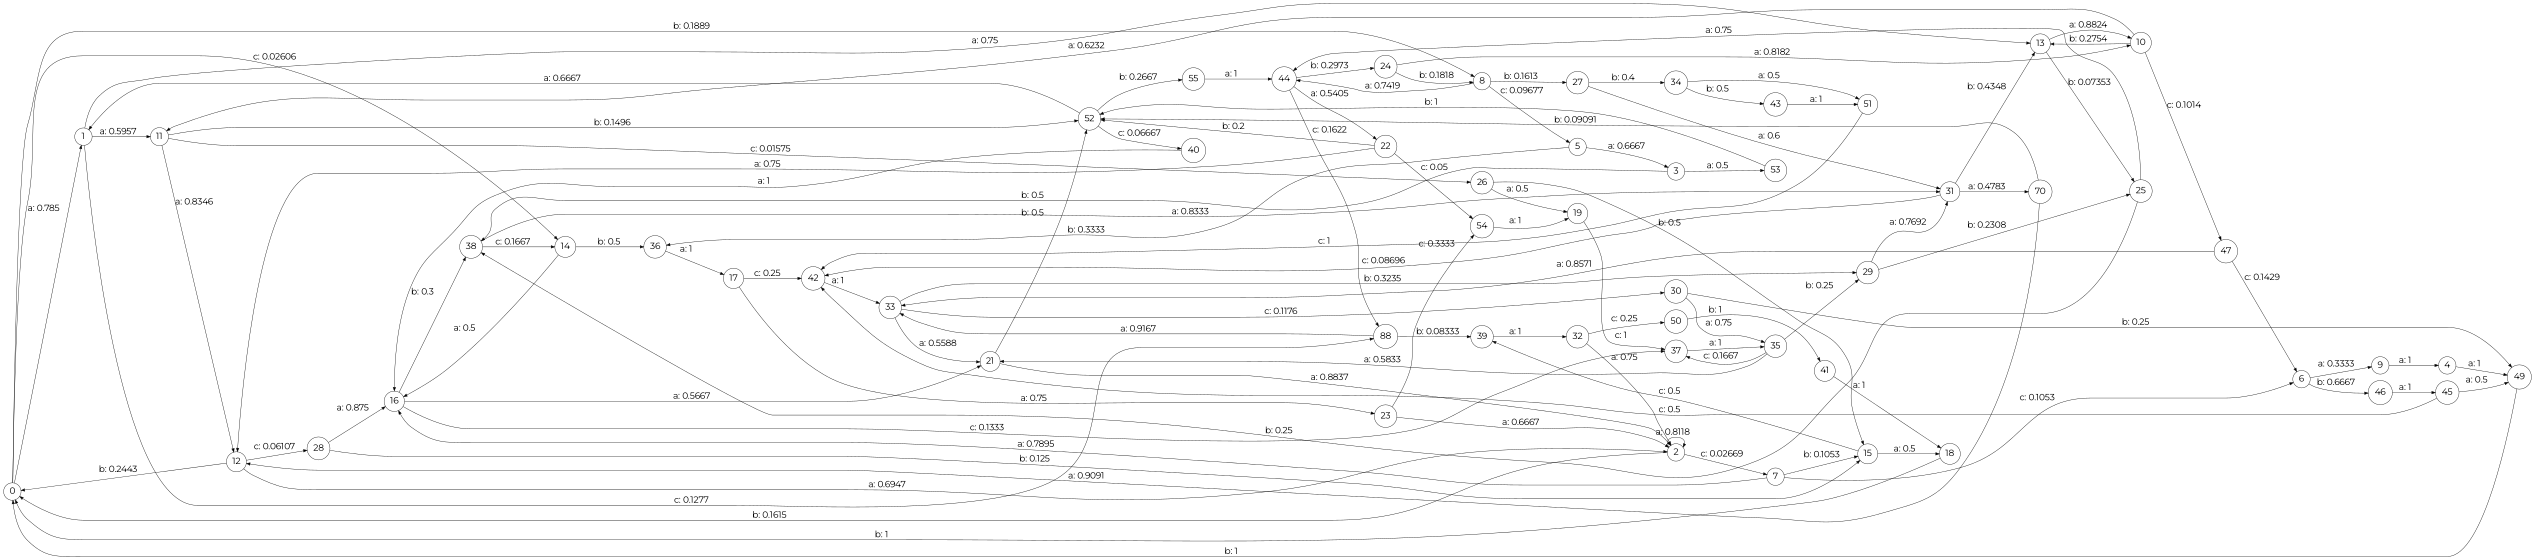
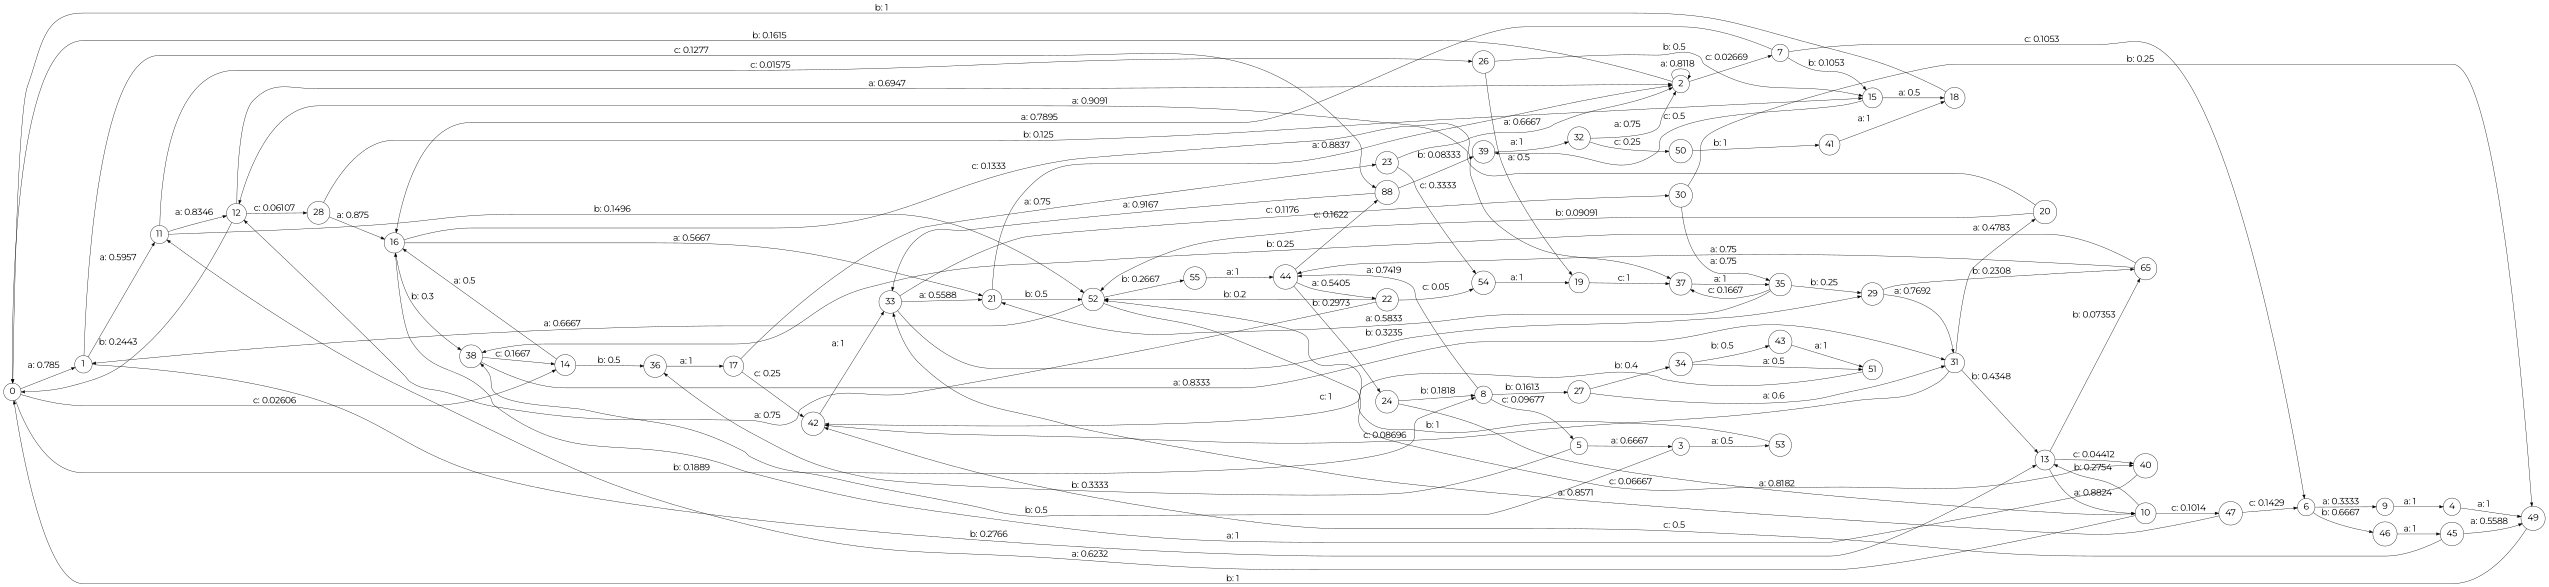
(990, 41) -> (992, 535)
(2141, 191) -> (2146, 269)
(2040, 192) -> (2045, 212)
(2483, 380) -> (2492, 522)
none -> (2092, 460)
